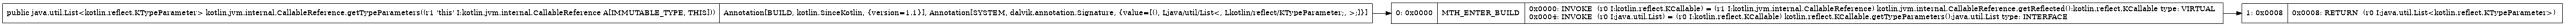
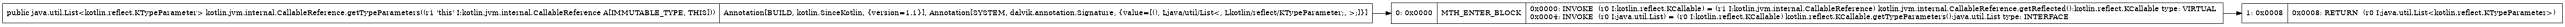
(1481, 13) -> (1482, 13)
